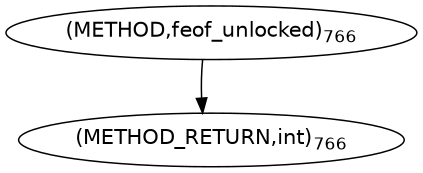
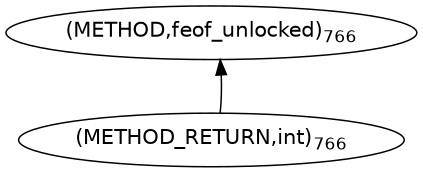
(201, 79) -> (221, 94)
